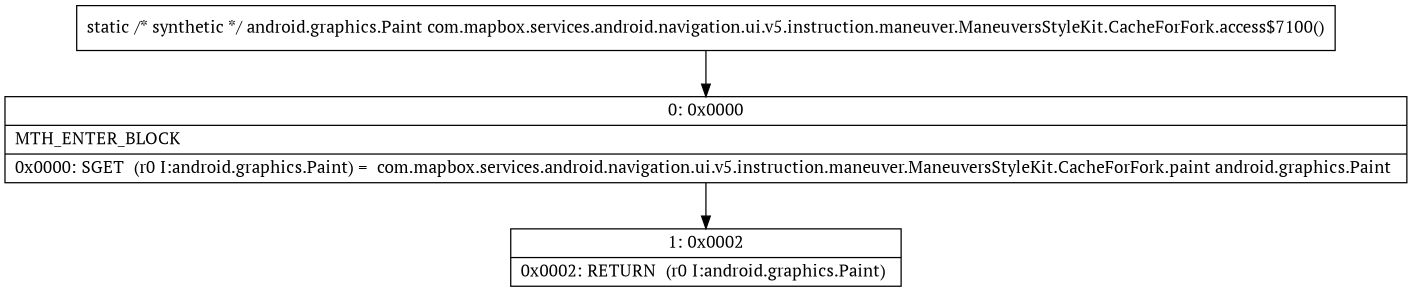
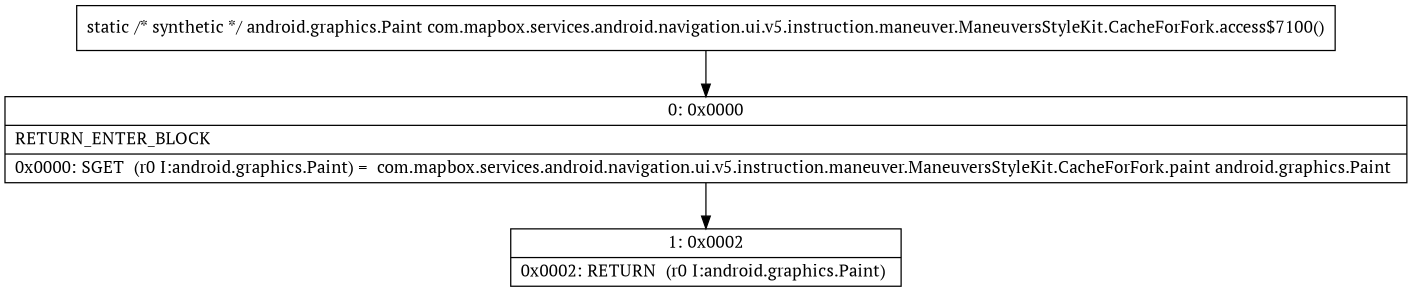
(98, 139) -> (113, 139)
